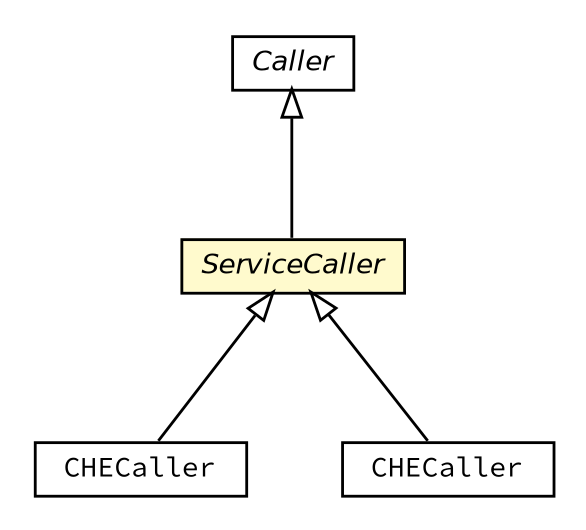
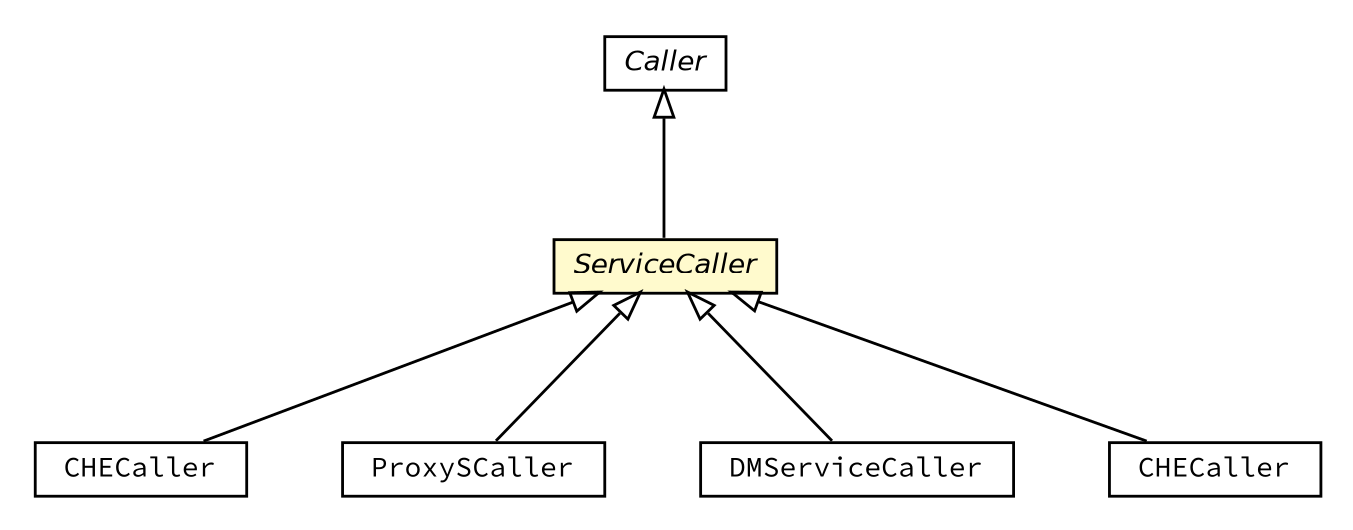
none -> (472, 468)
none -> (856, 468)
